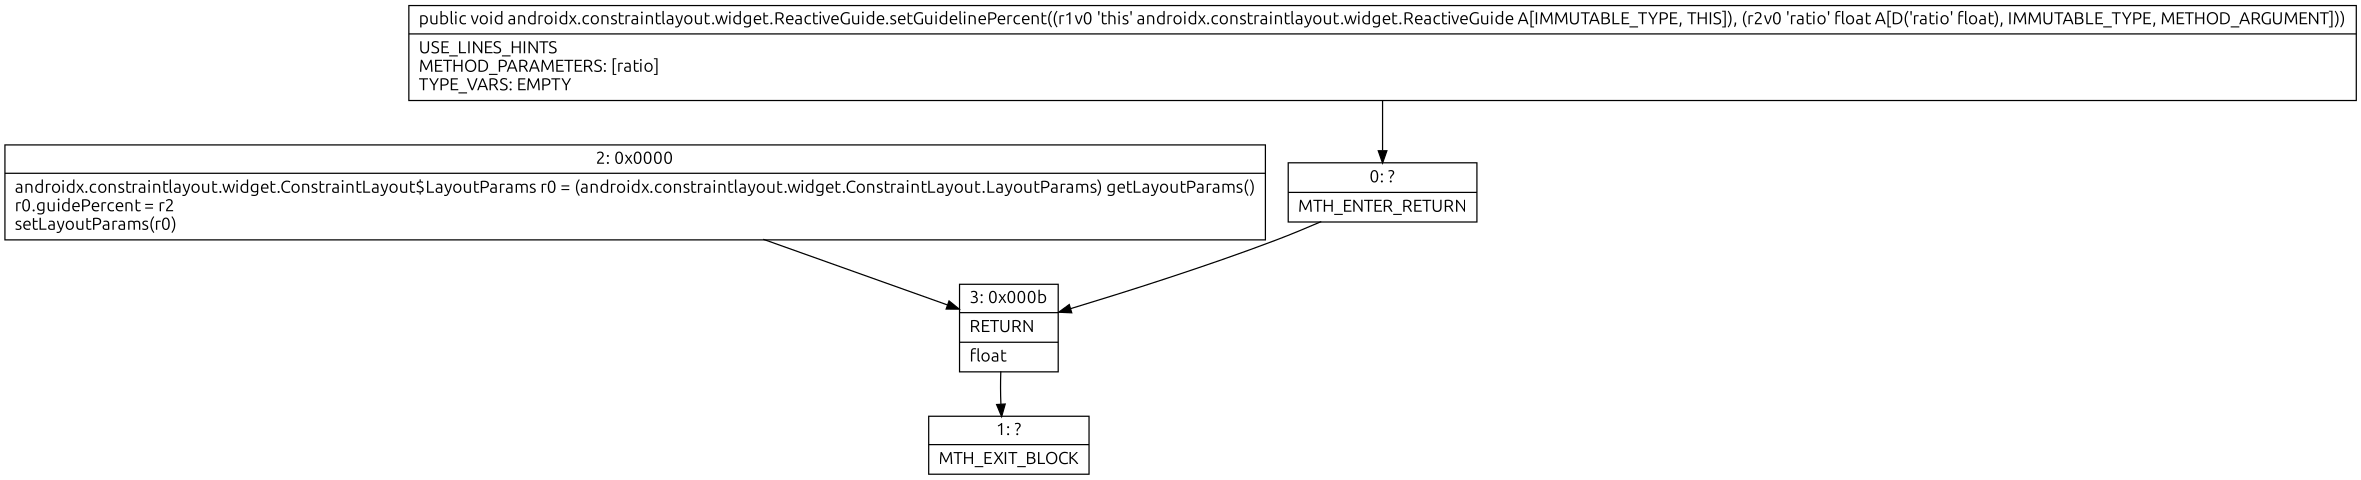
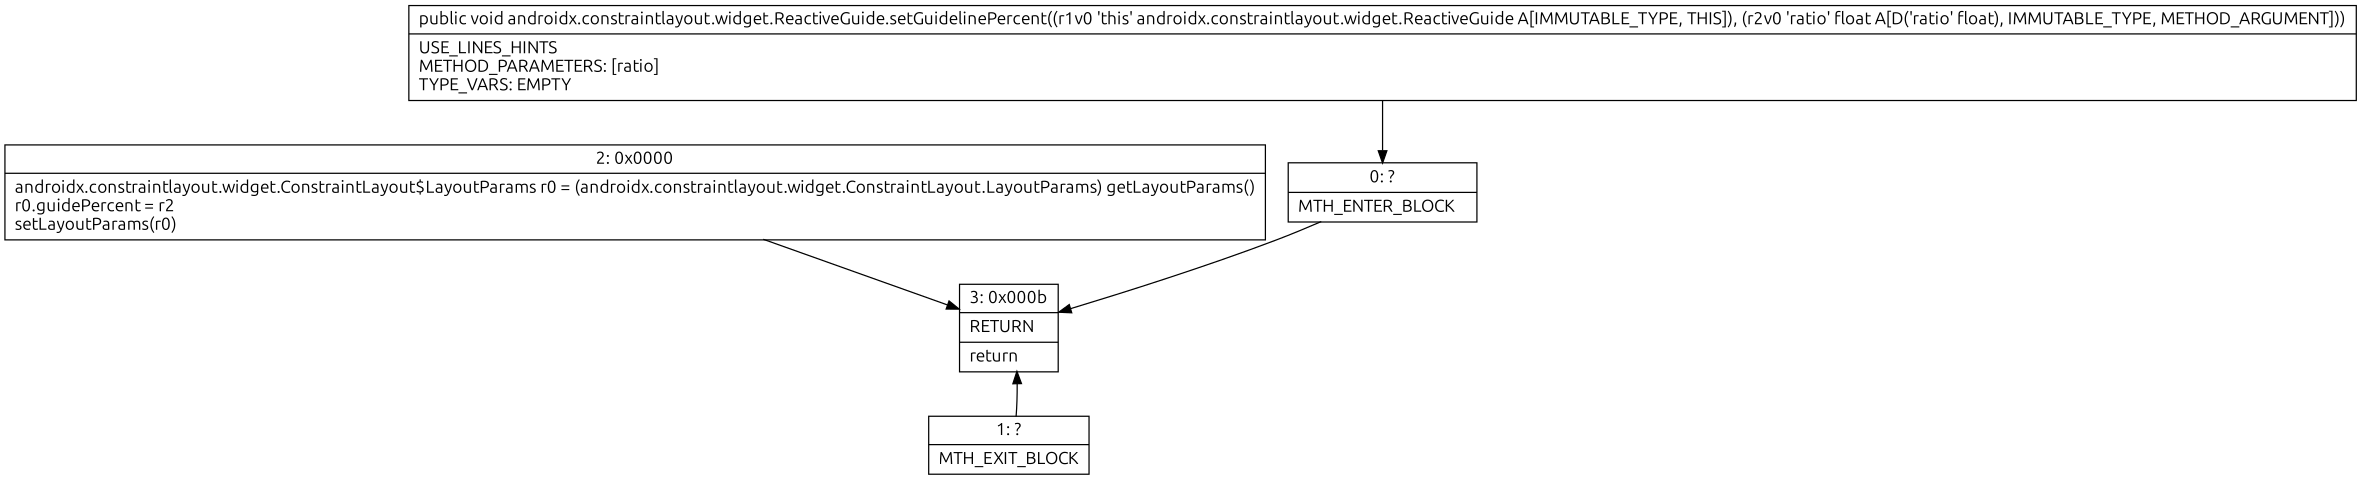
(1383, 207) -> (1376, 207)
(989, 356) -> (994, 356)
(1001, 388) -> (1017, 400)
